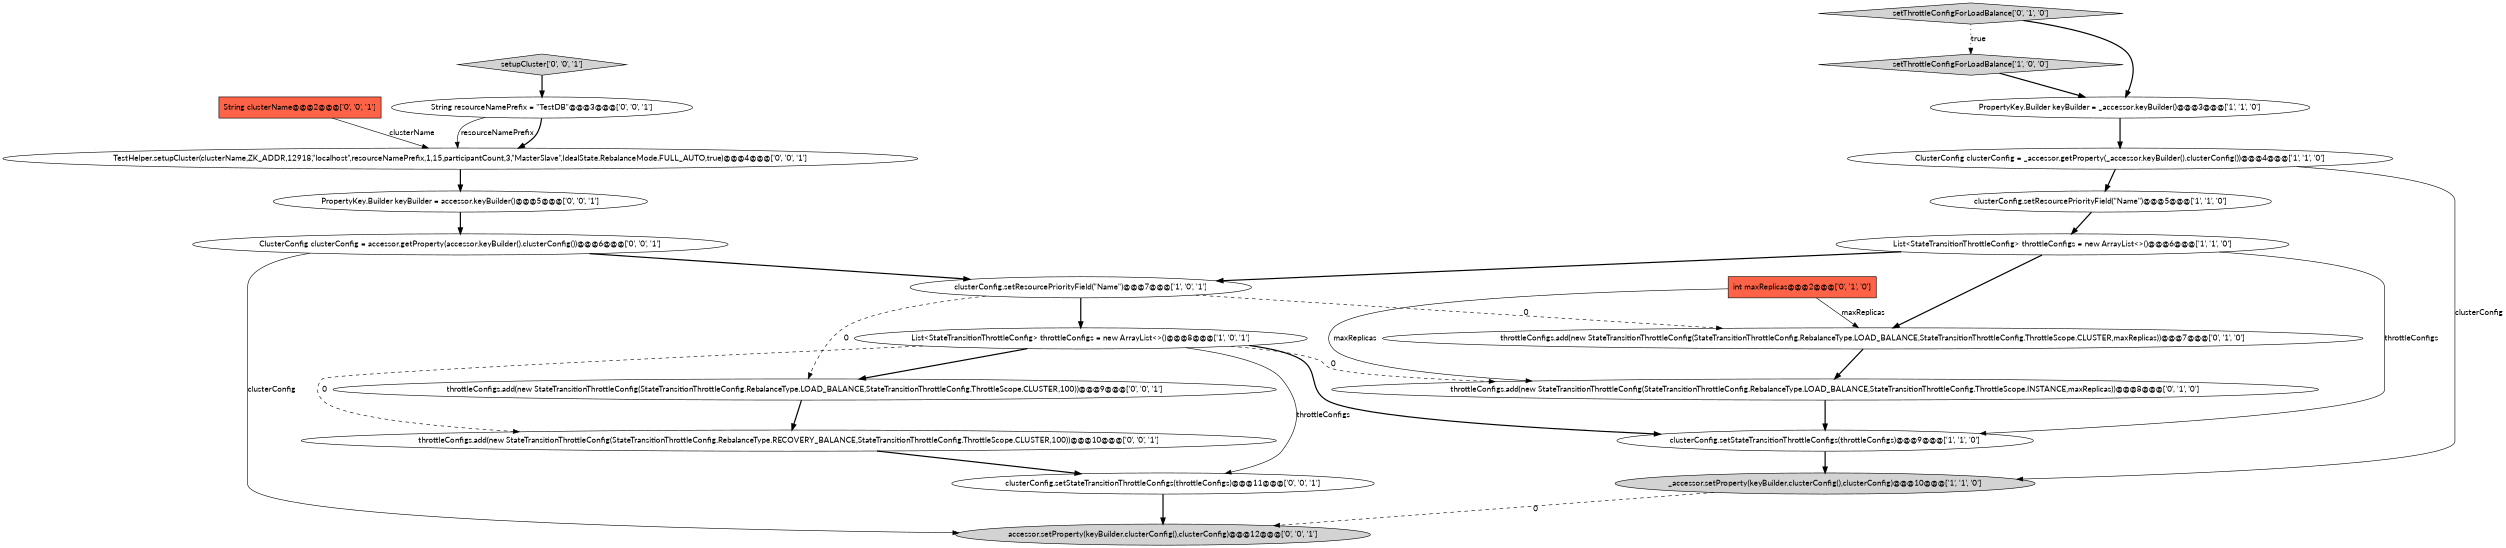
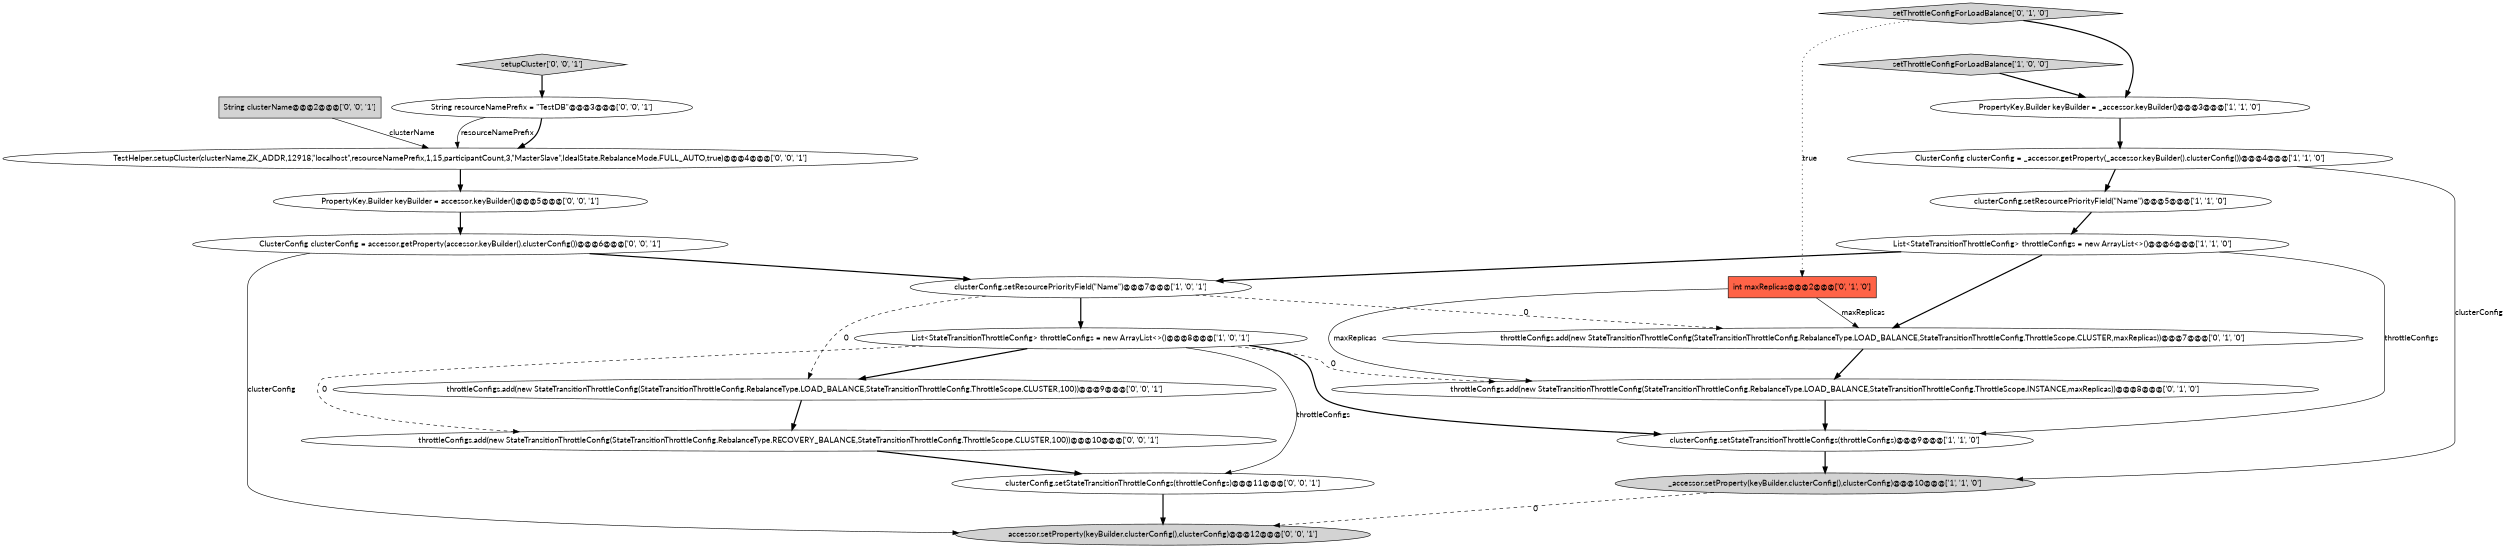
(1971, 36) -> (1802, 105)
(300, 108) -> (300, 108)
